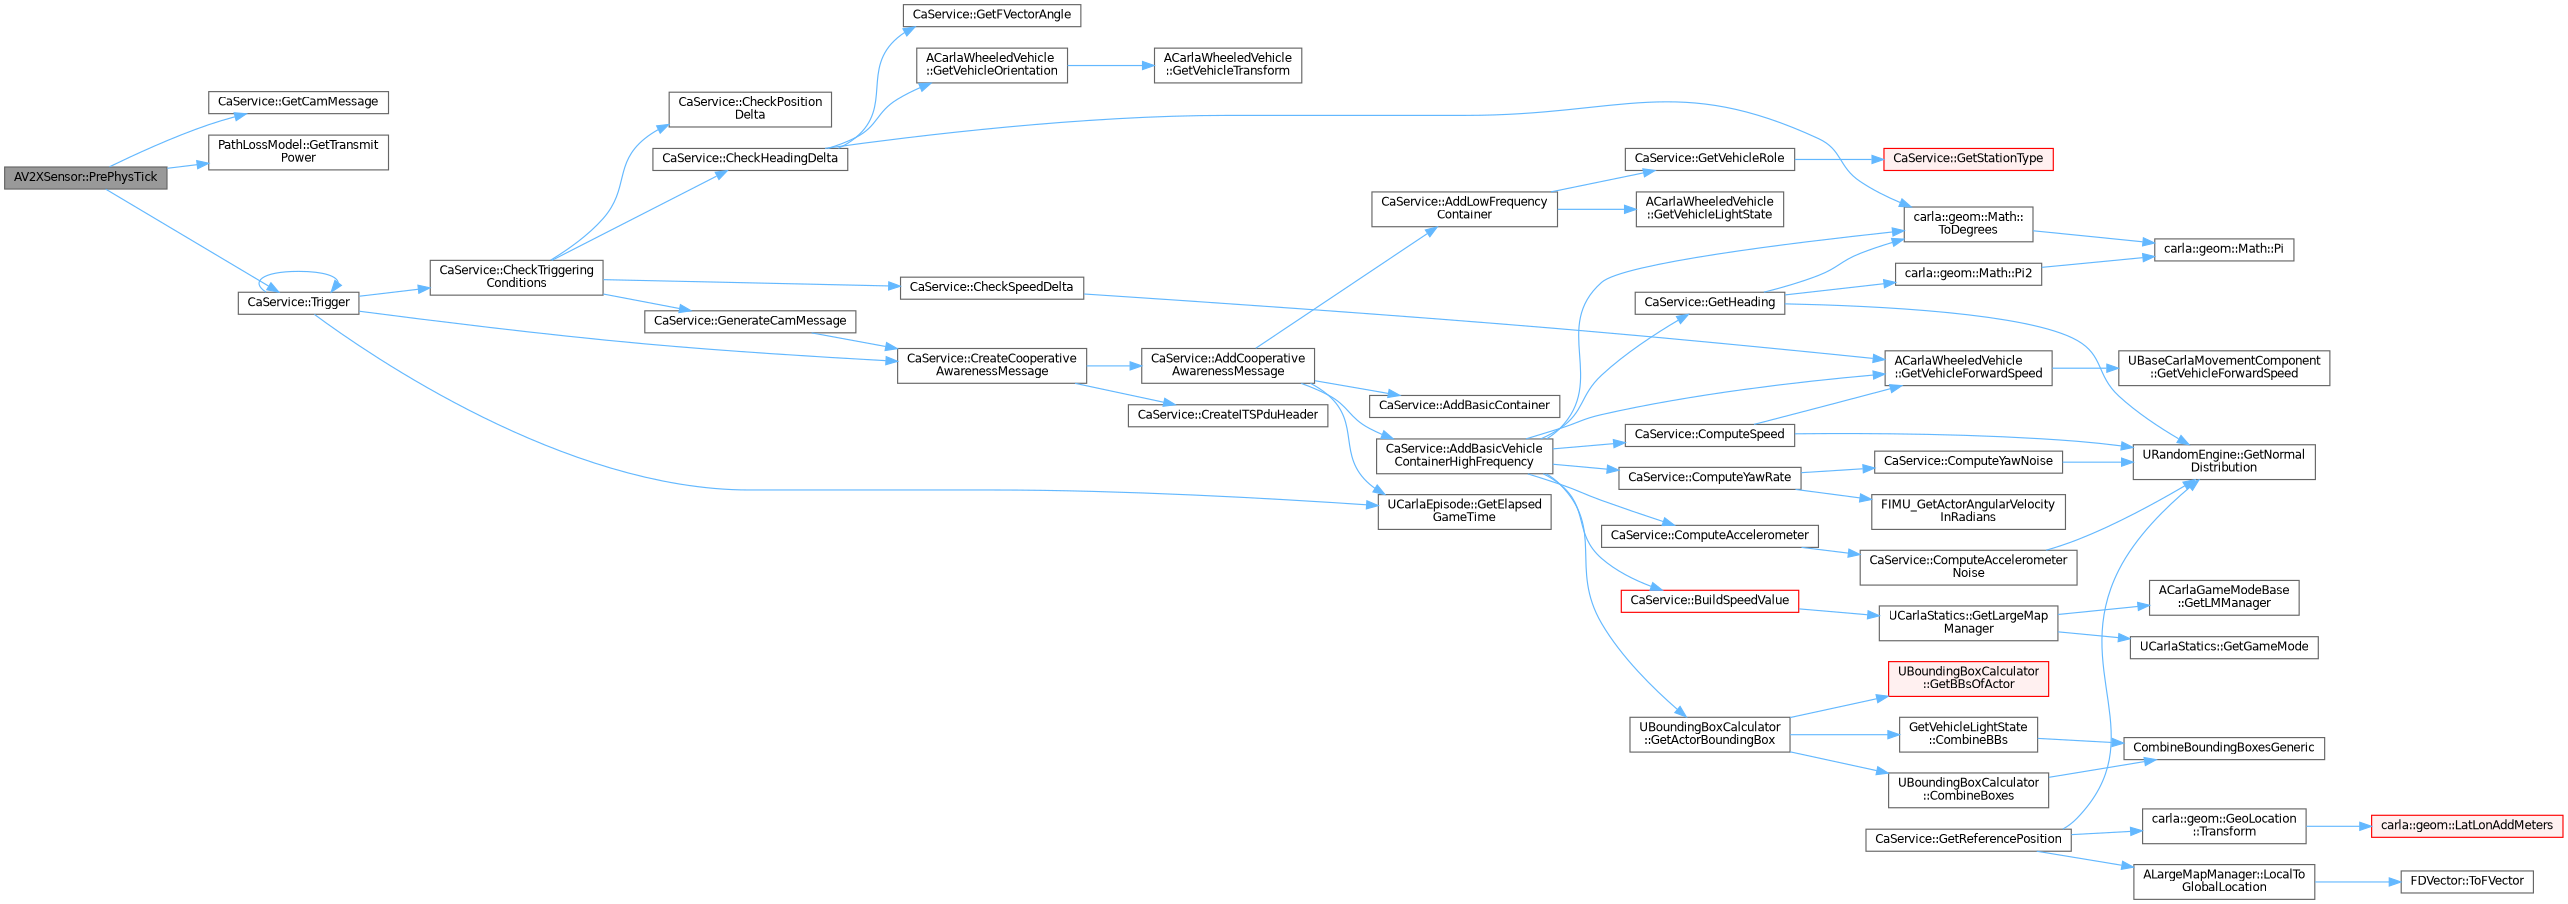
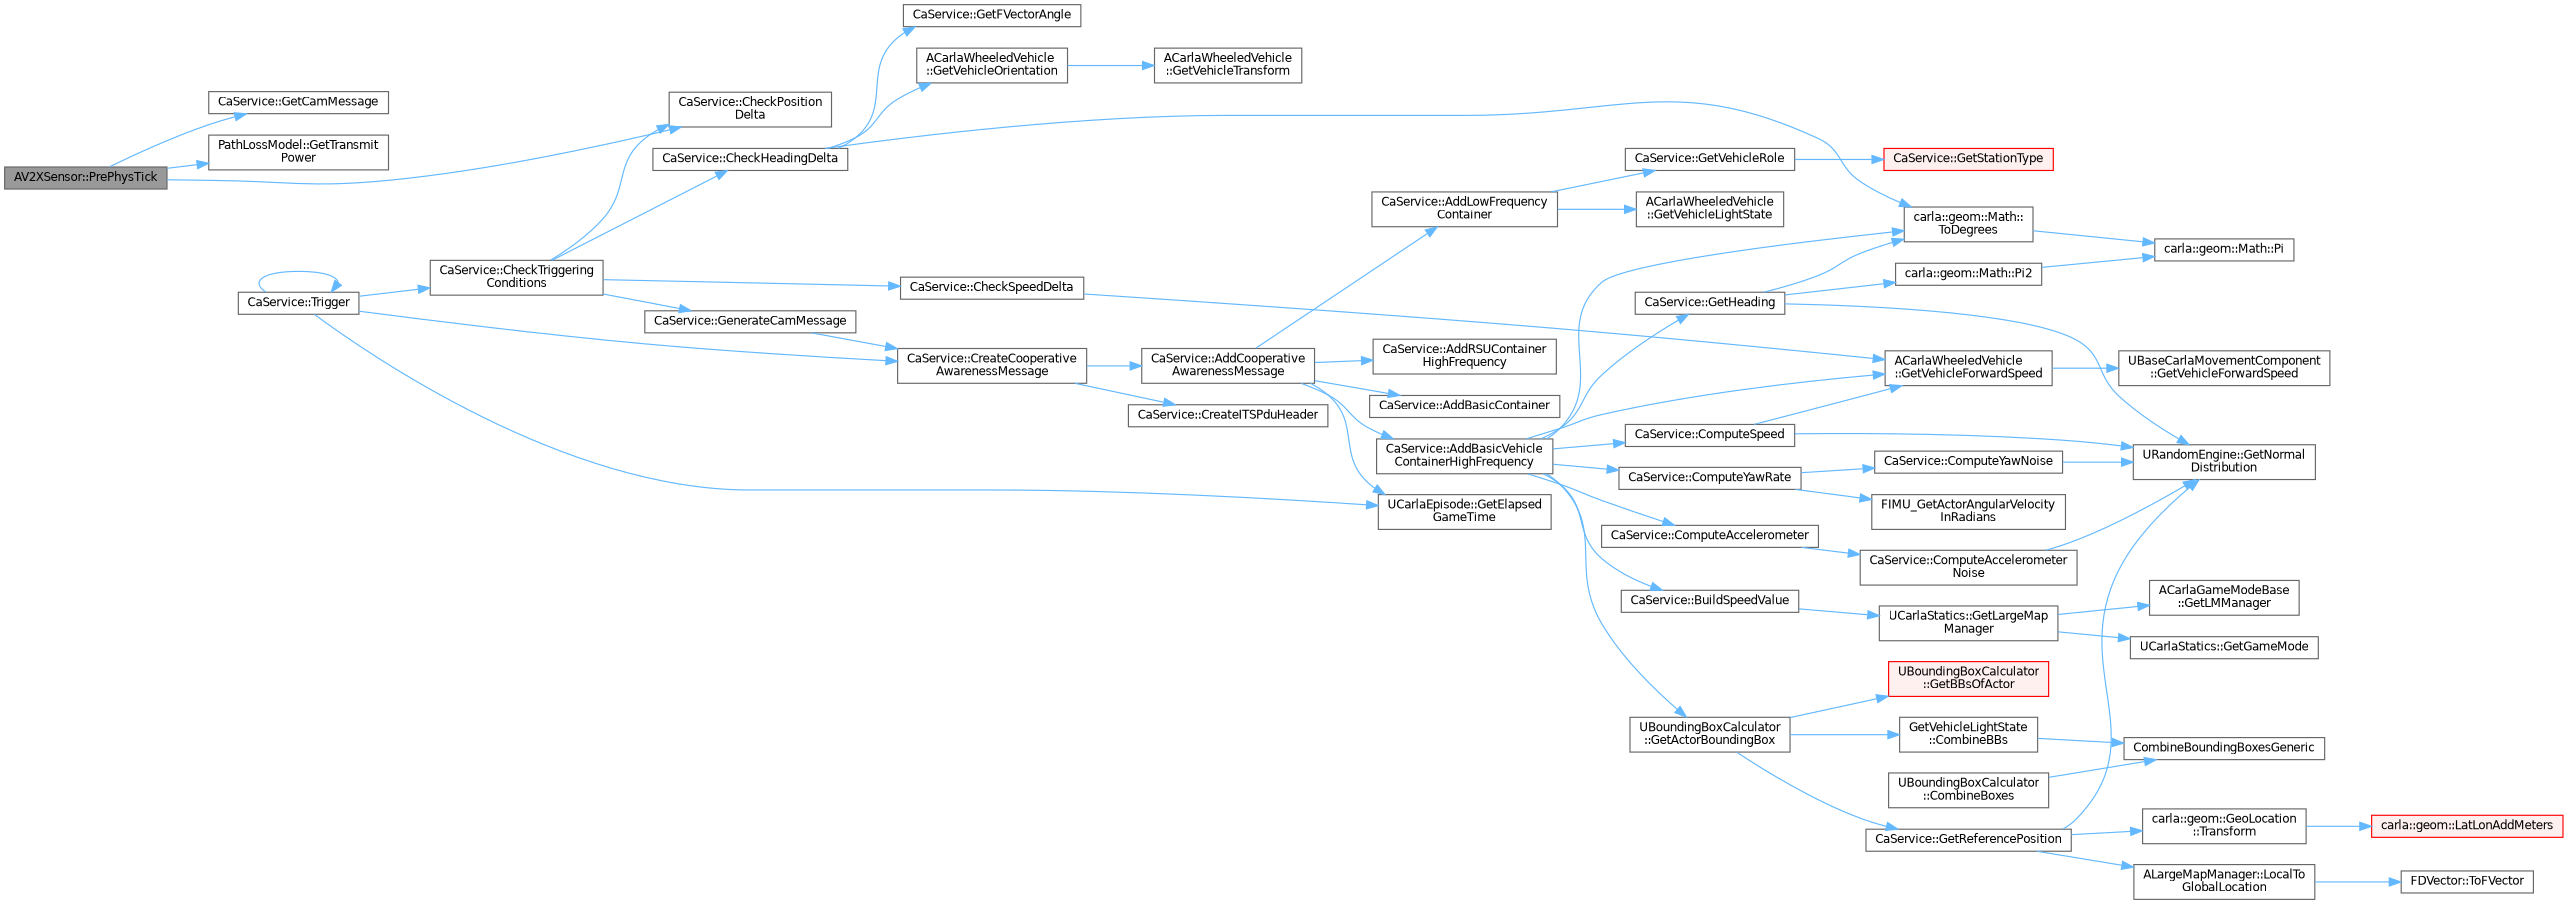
(187, 238) -> (421, 177)
none -> (1465, 357)
(1710, 601) -> (1710, 601)
(1833, 761) -> (1809, 795)
